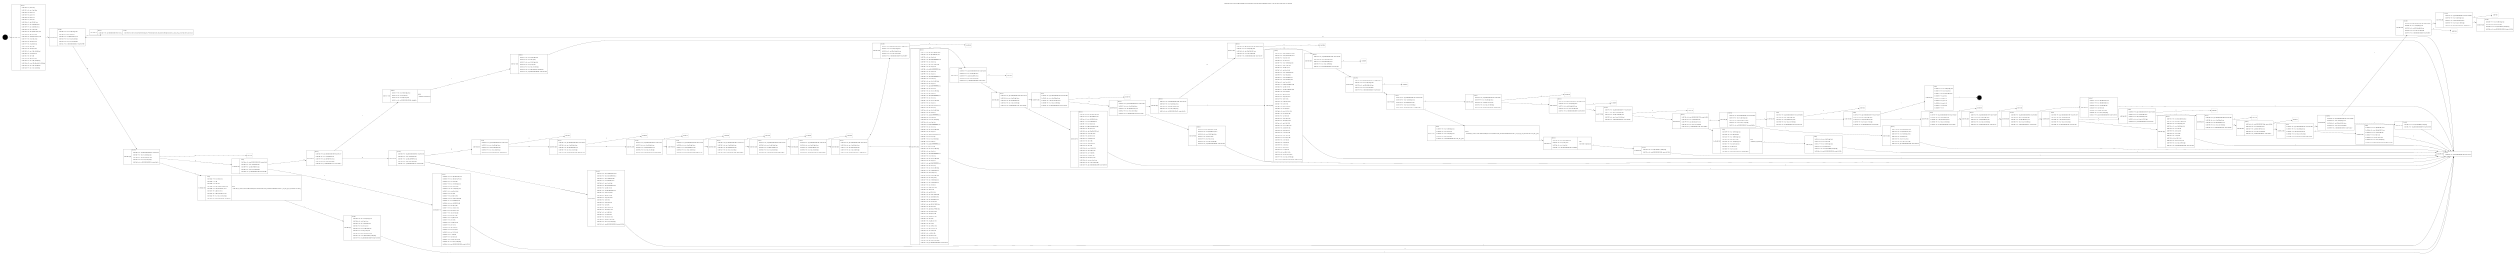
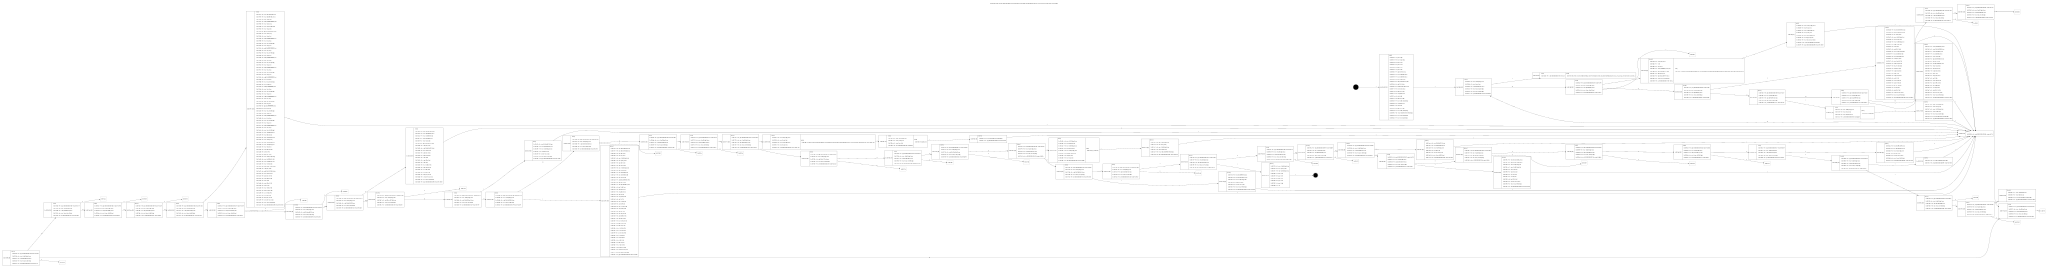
(664, 147) -> (1032, 258)
